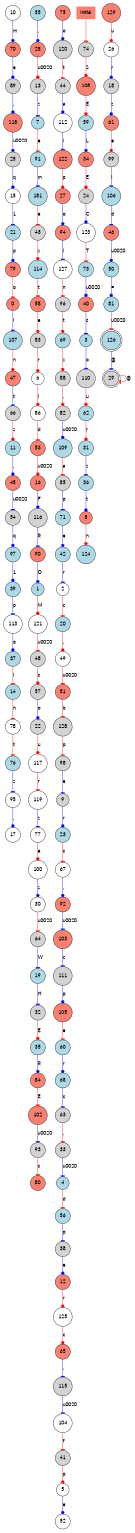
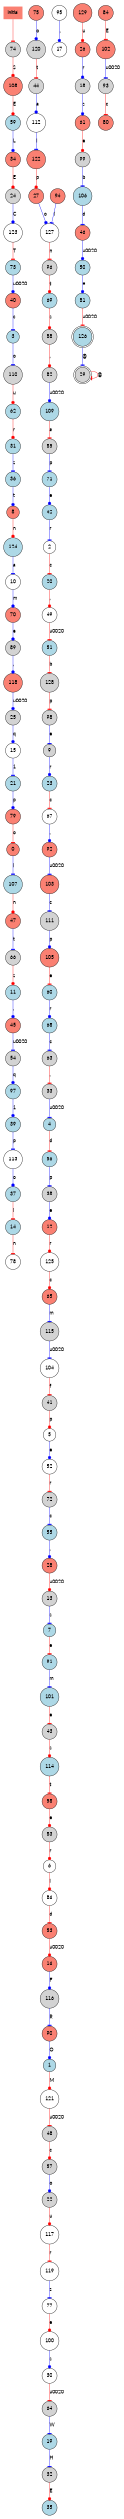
(111, 50) -> (83, 50)
(112, 178) -> (84, 178)
(38, 196) -> (50, 1697)
(63, 213) -> (42, 212)
none -> (13, 565)
(63, 692) -> (50, 648)
(13, 763) -> none
(38, 1063) -> none
(63, 1368) -> (52, 1313)
none -> (50, 1500)
